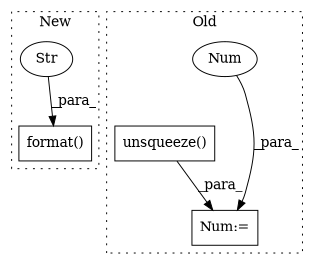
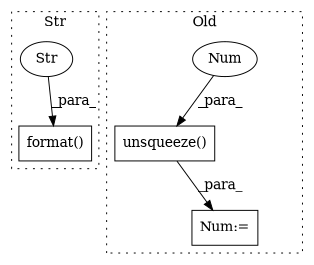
(55, 23) -> (55, 23)
(254, 138) -> (198, 97)
